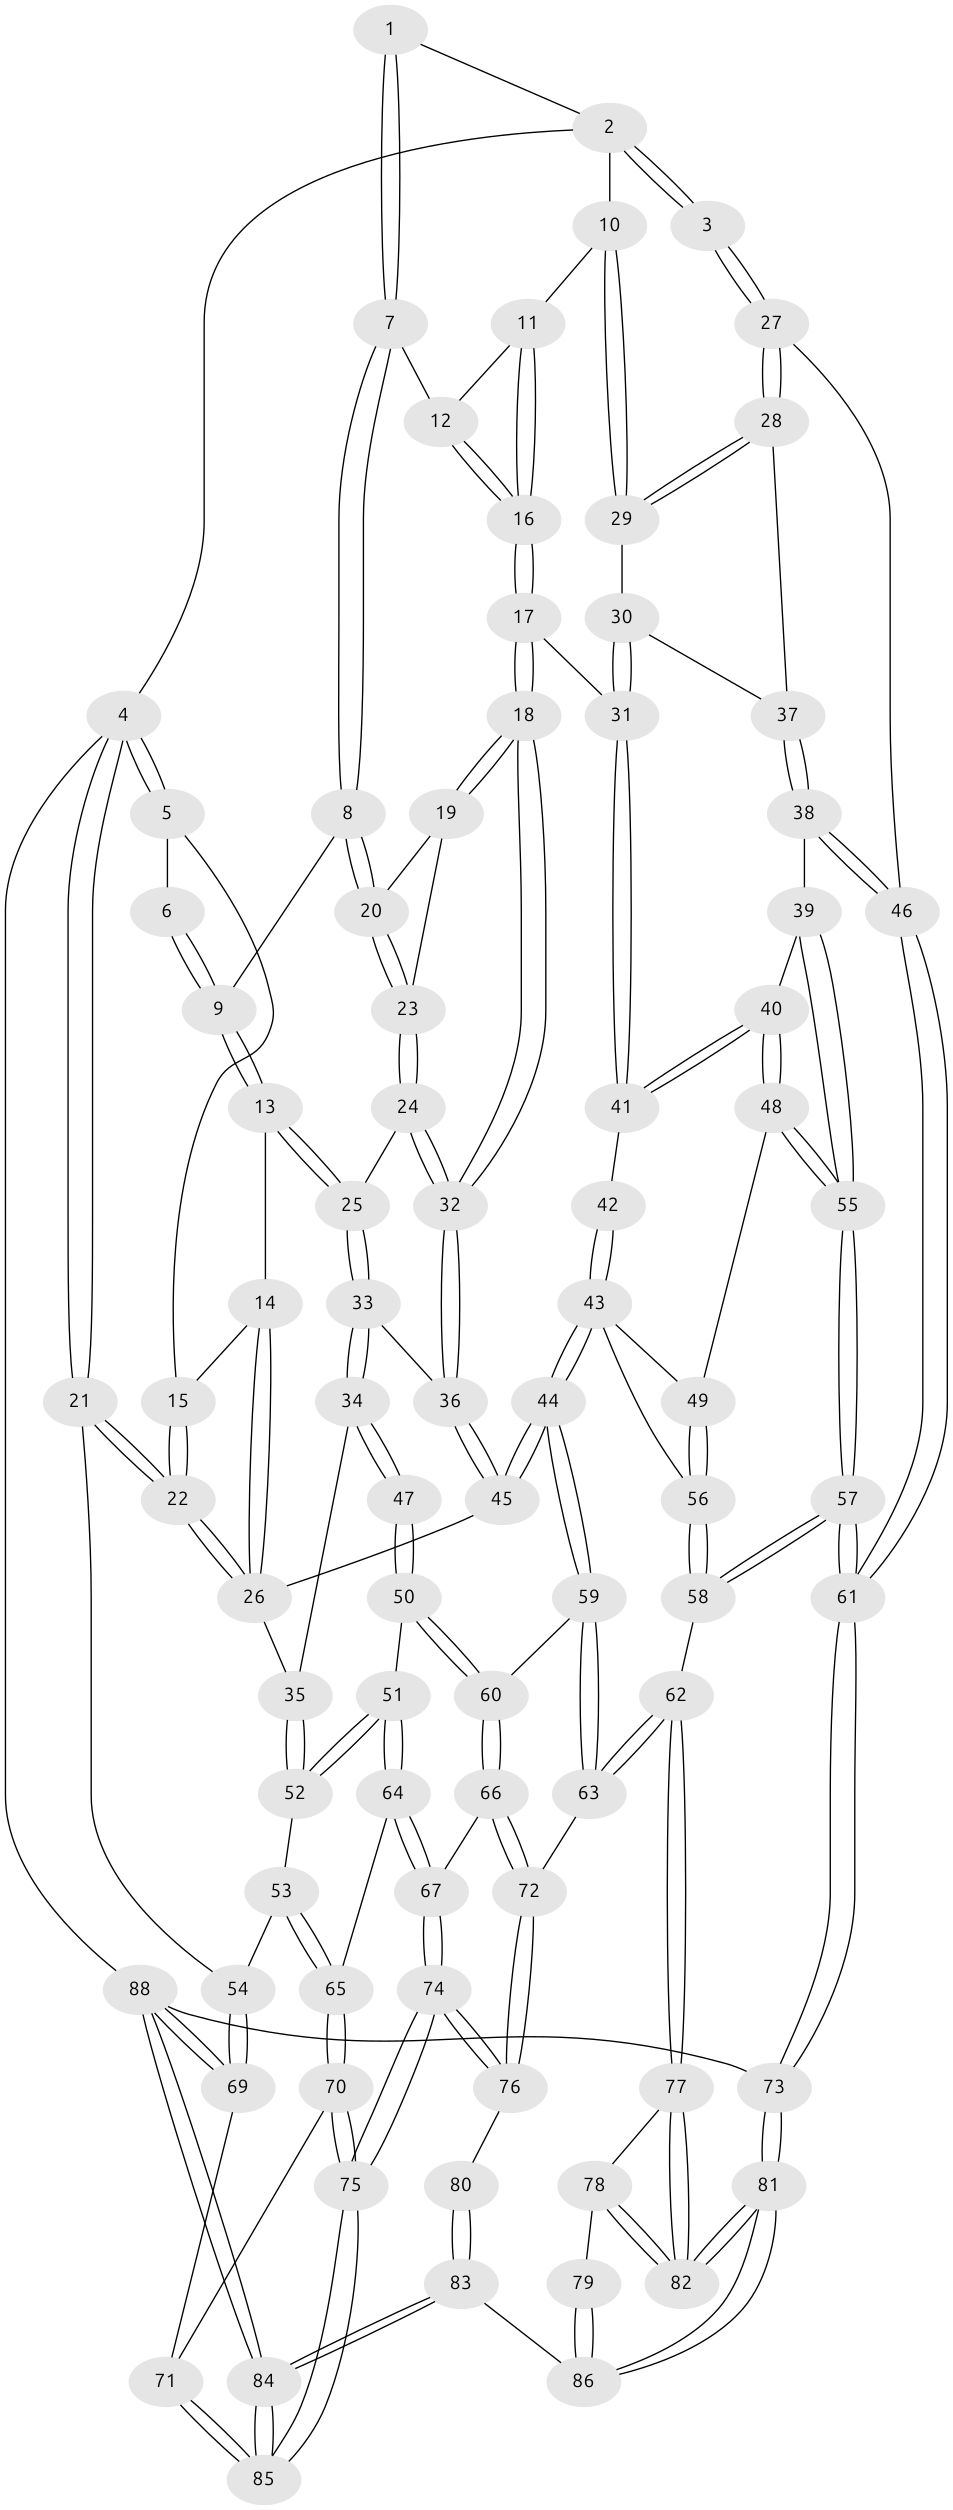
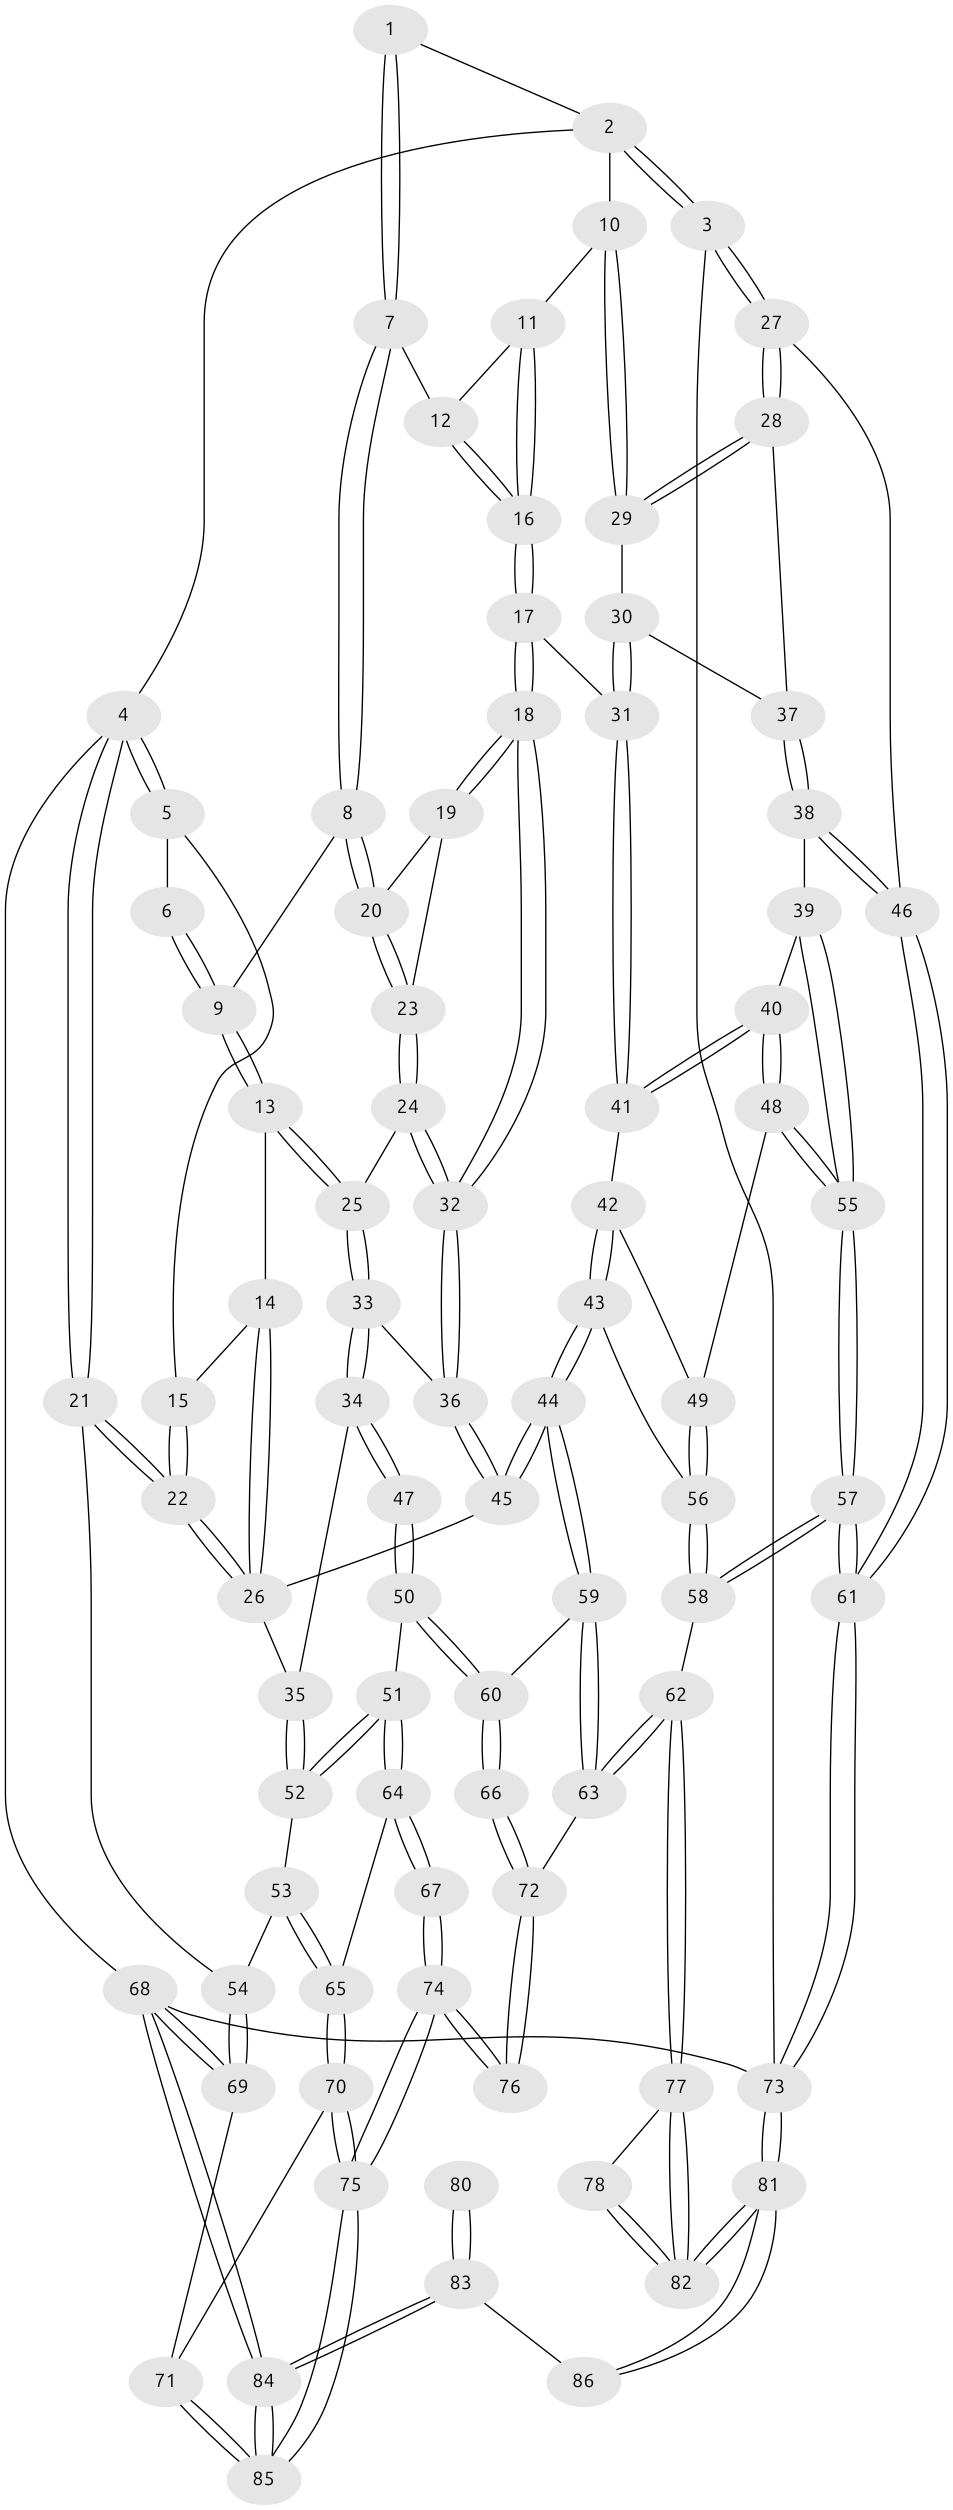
none -> (730, 1158)
(647, 1353) -> (655, 1304)
(461, 1843) -> none
(140, 1990) -> (140, 1990)
(486, 2137) -> none
(584, 2284) -> none
